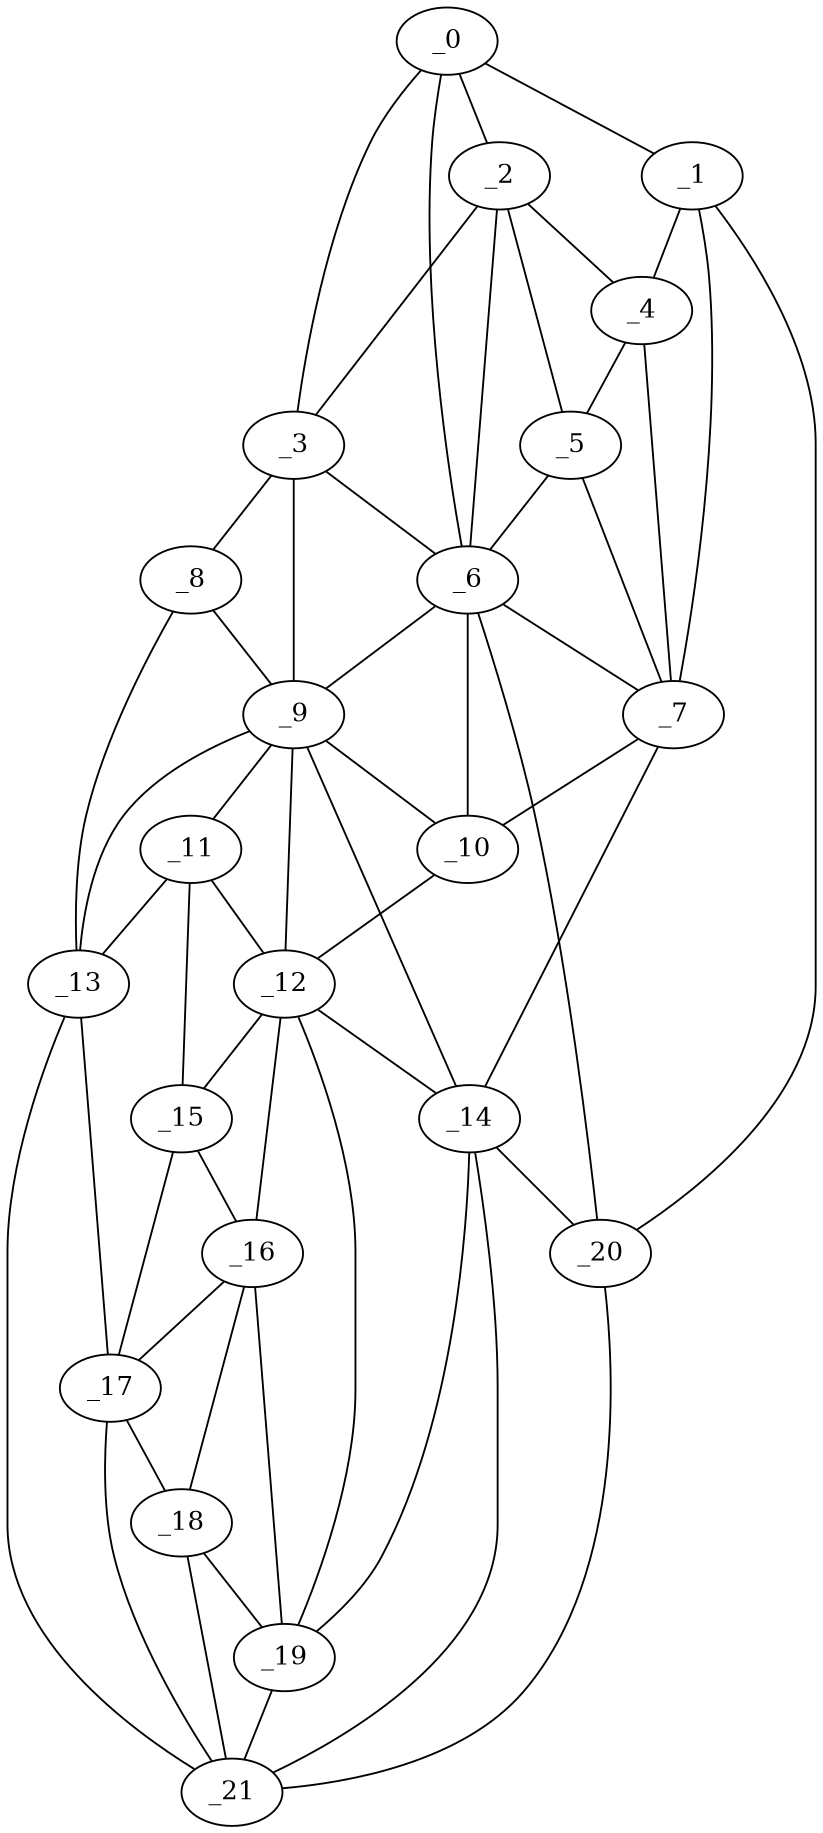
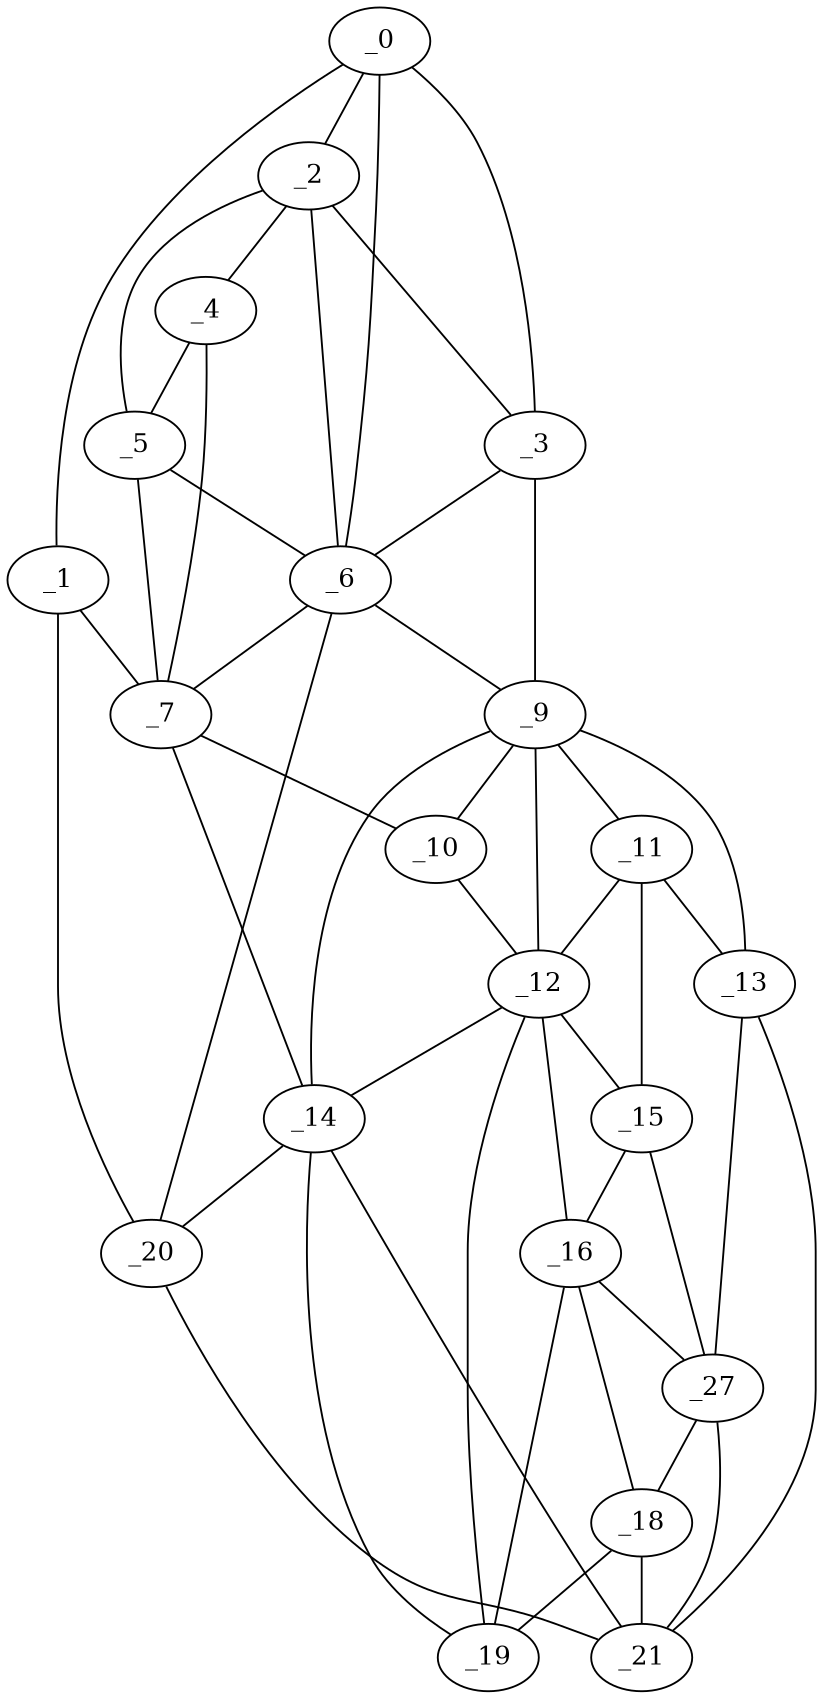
(667, 243) -> none
(191, 580) -> none
(468, 715) -> none
(110, 1388) -> (713, 1388)
(258, 1725) -> none
